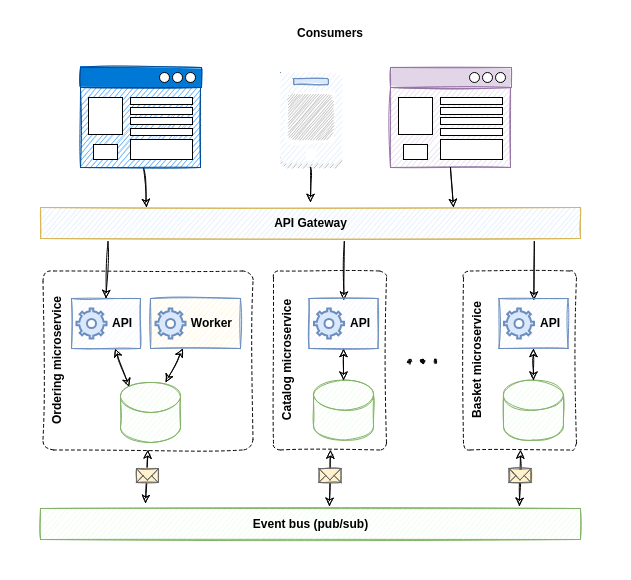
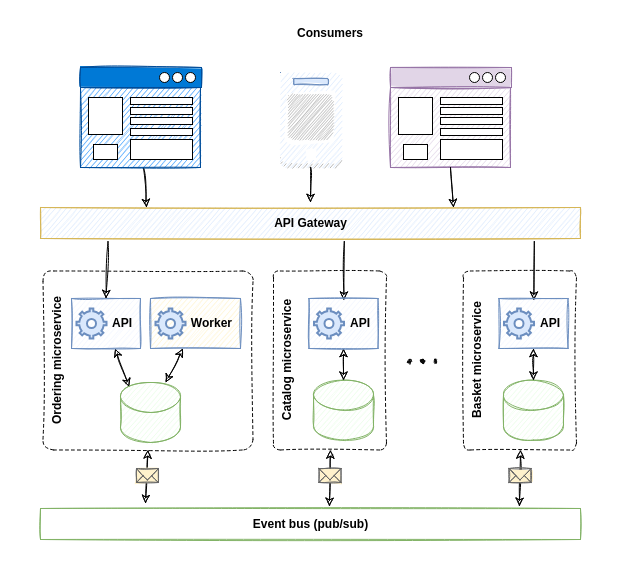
(311, 524) -> (311, 524)
